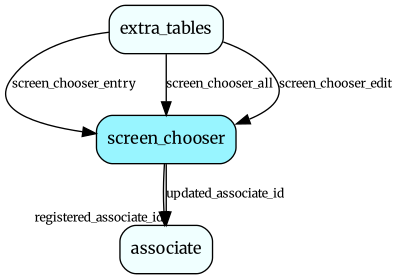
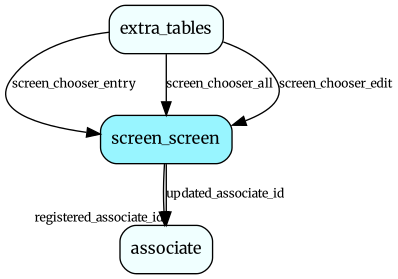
(166, 140) -> (166, 140)
